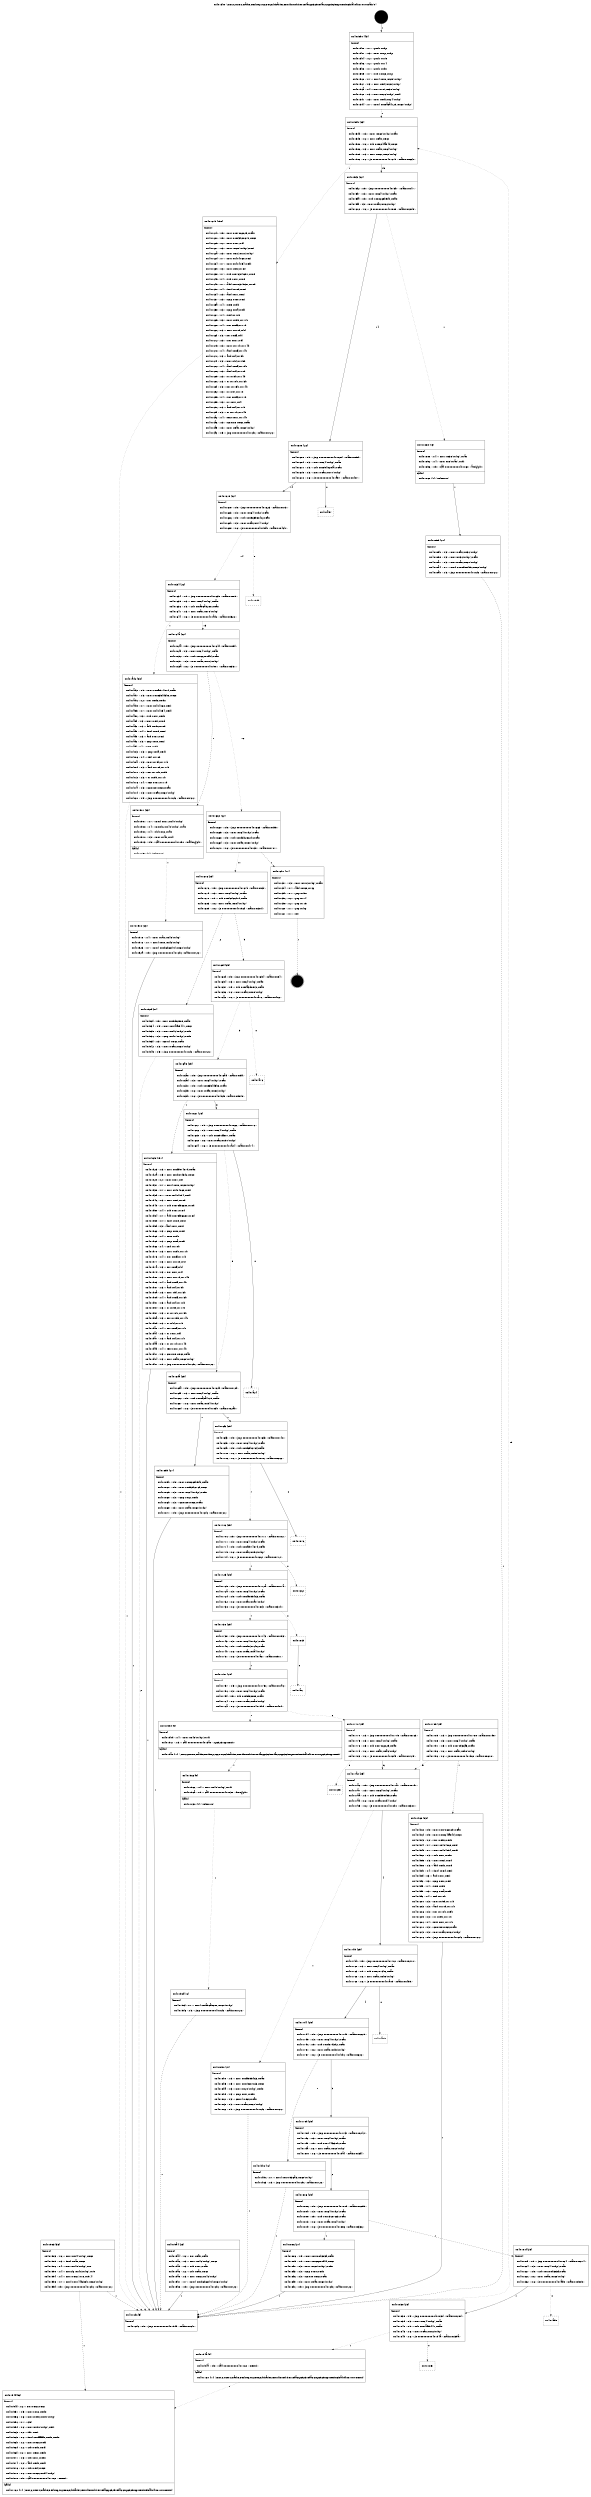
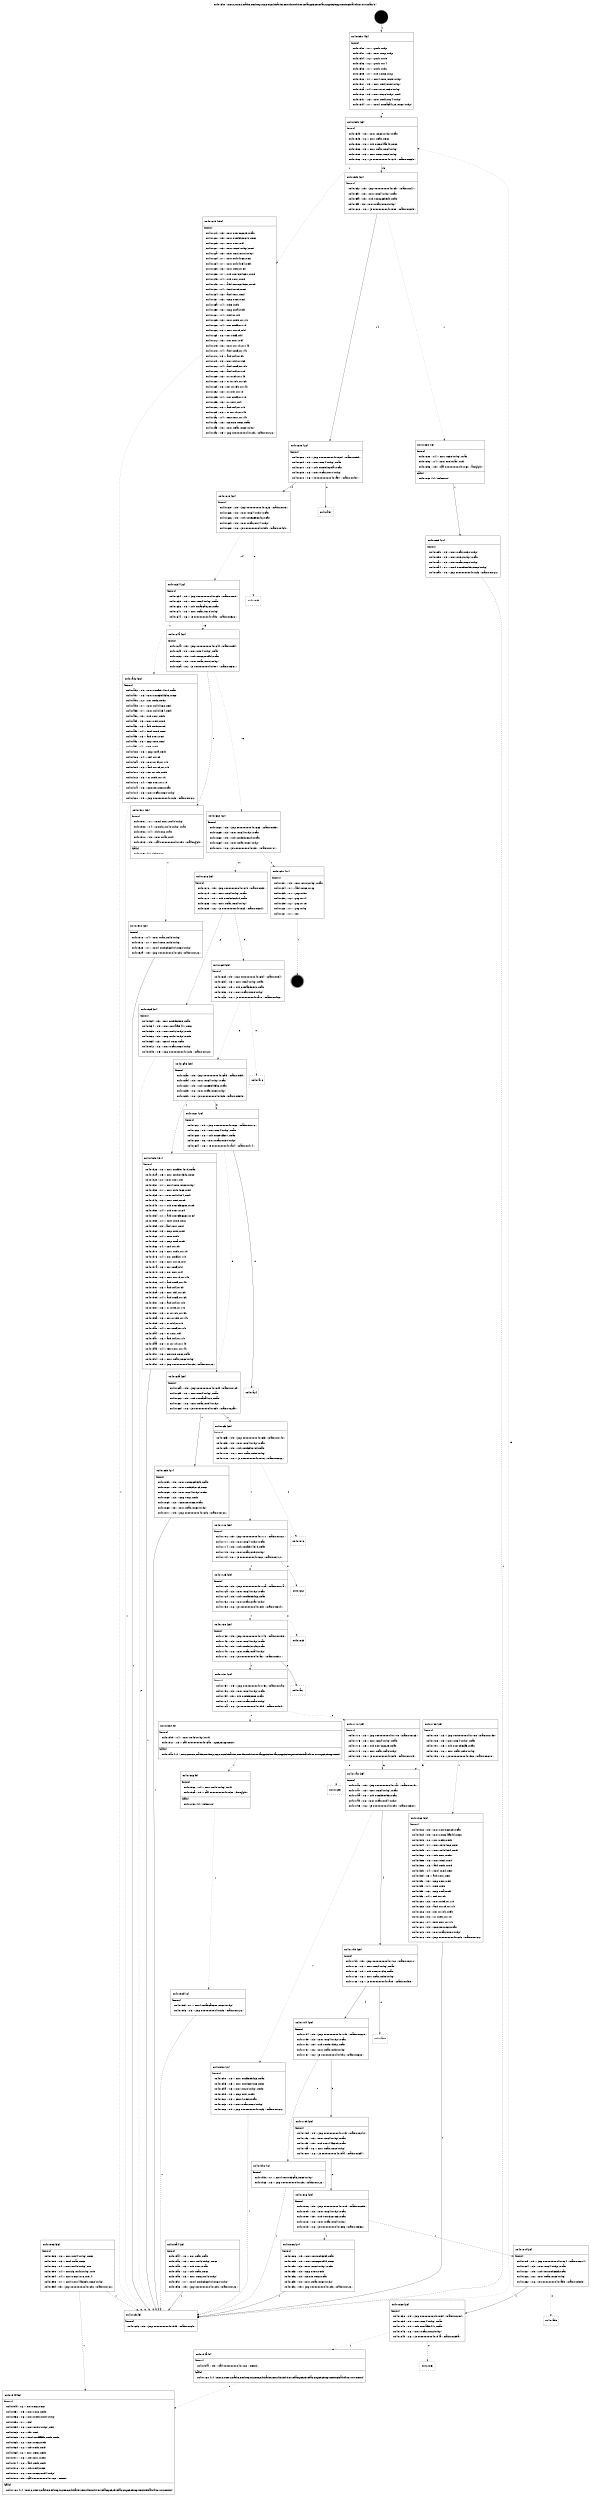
(279, 1499) -> (279, 1499)
(298, 1665) -> (290, 1672)
